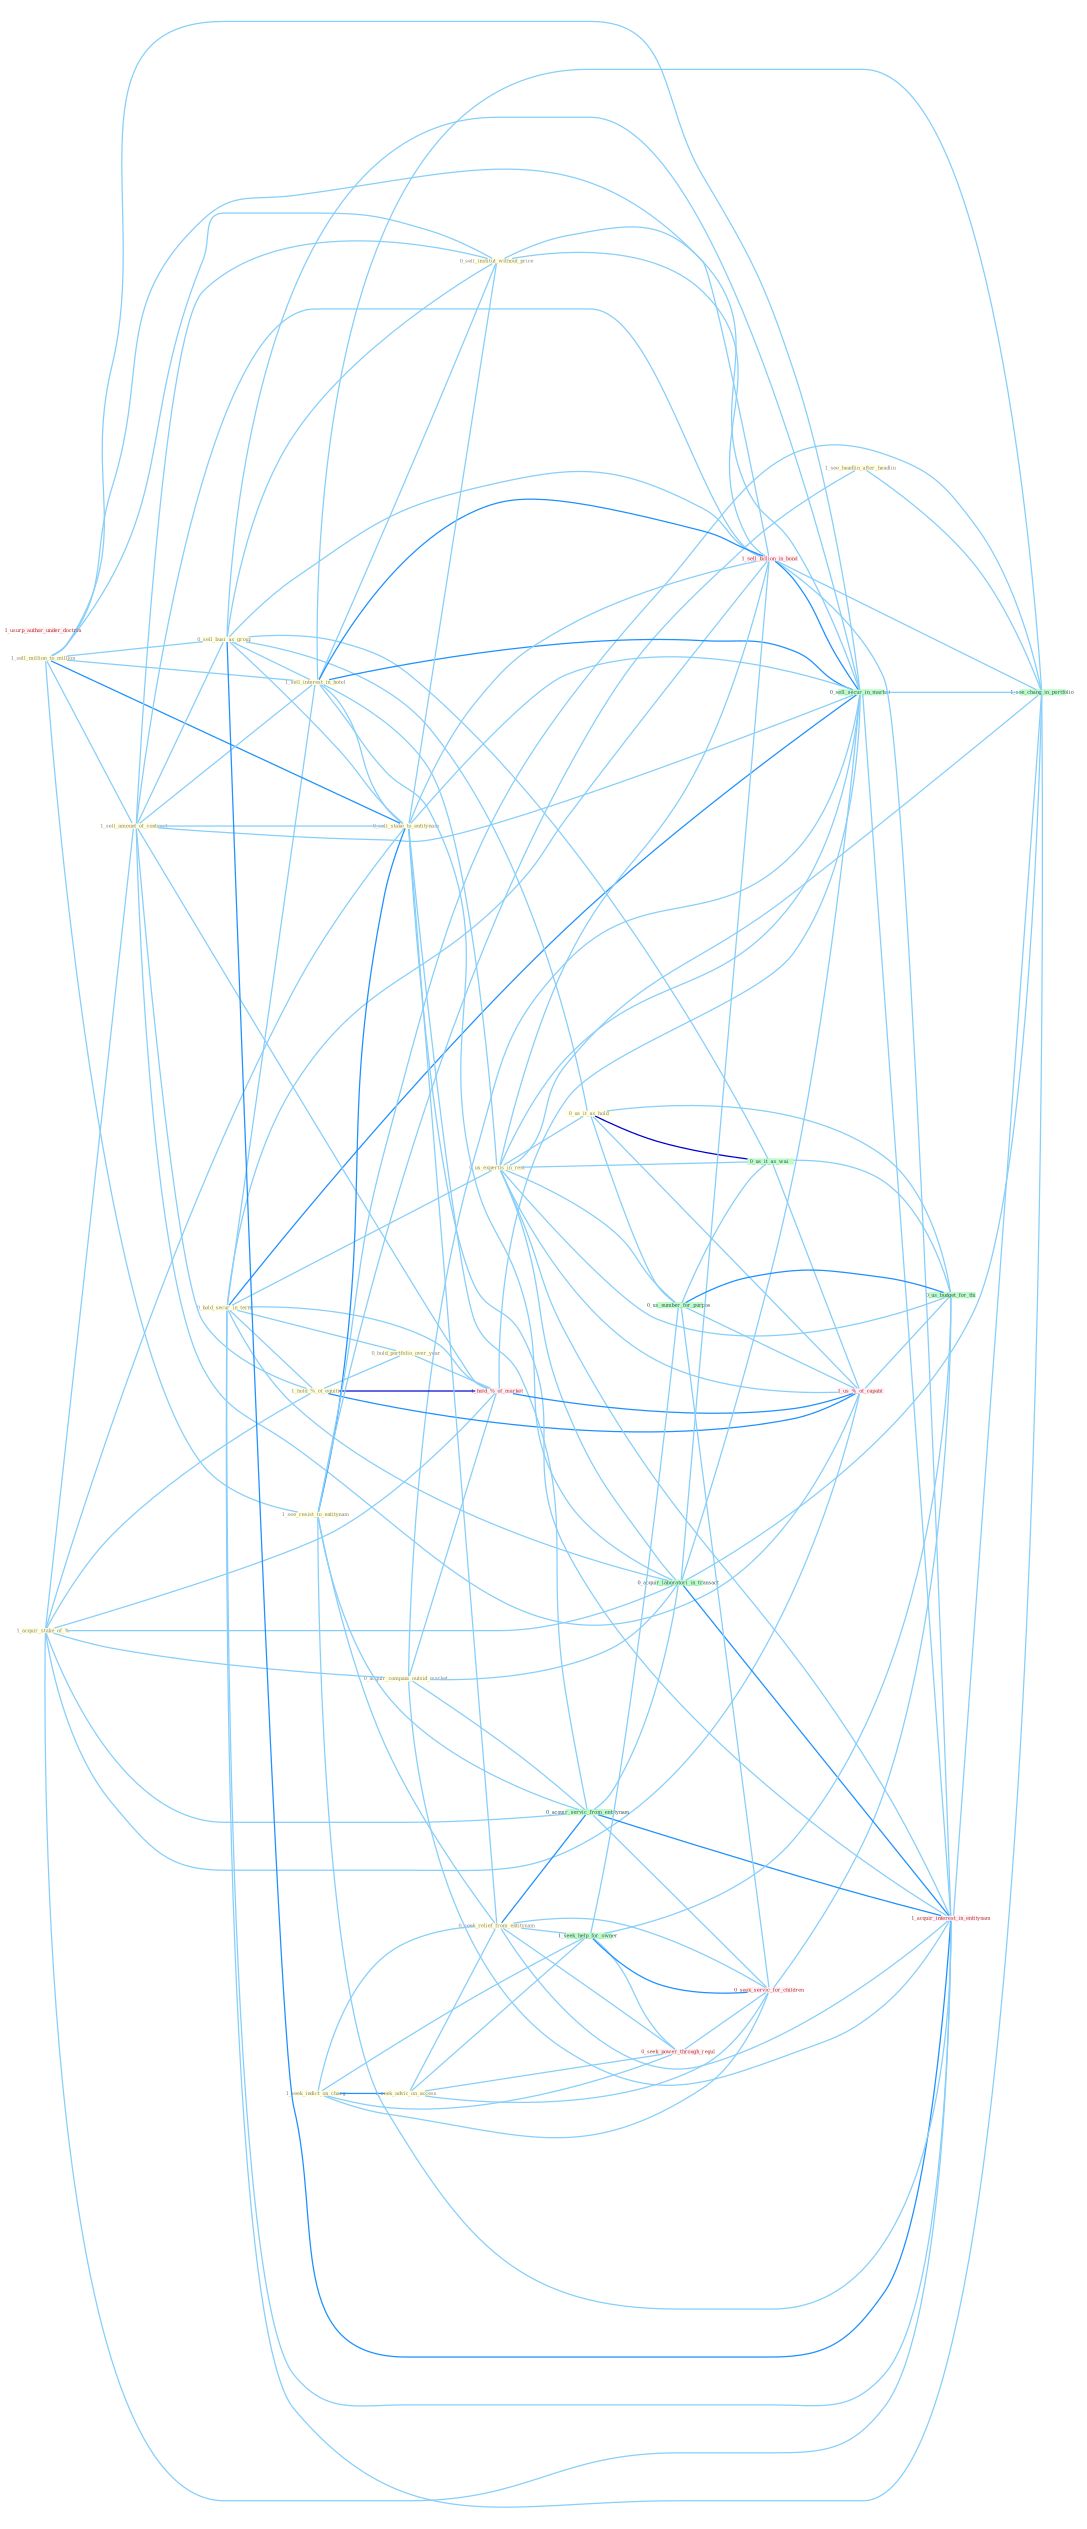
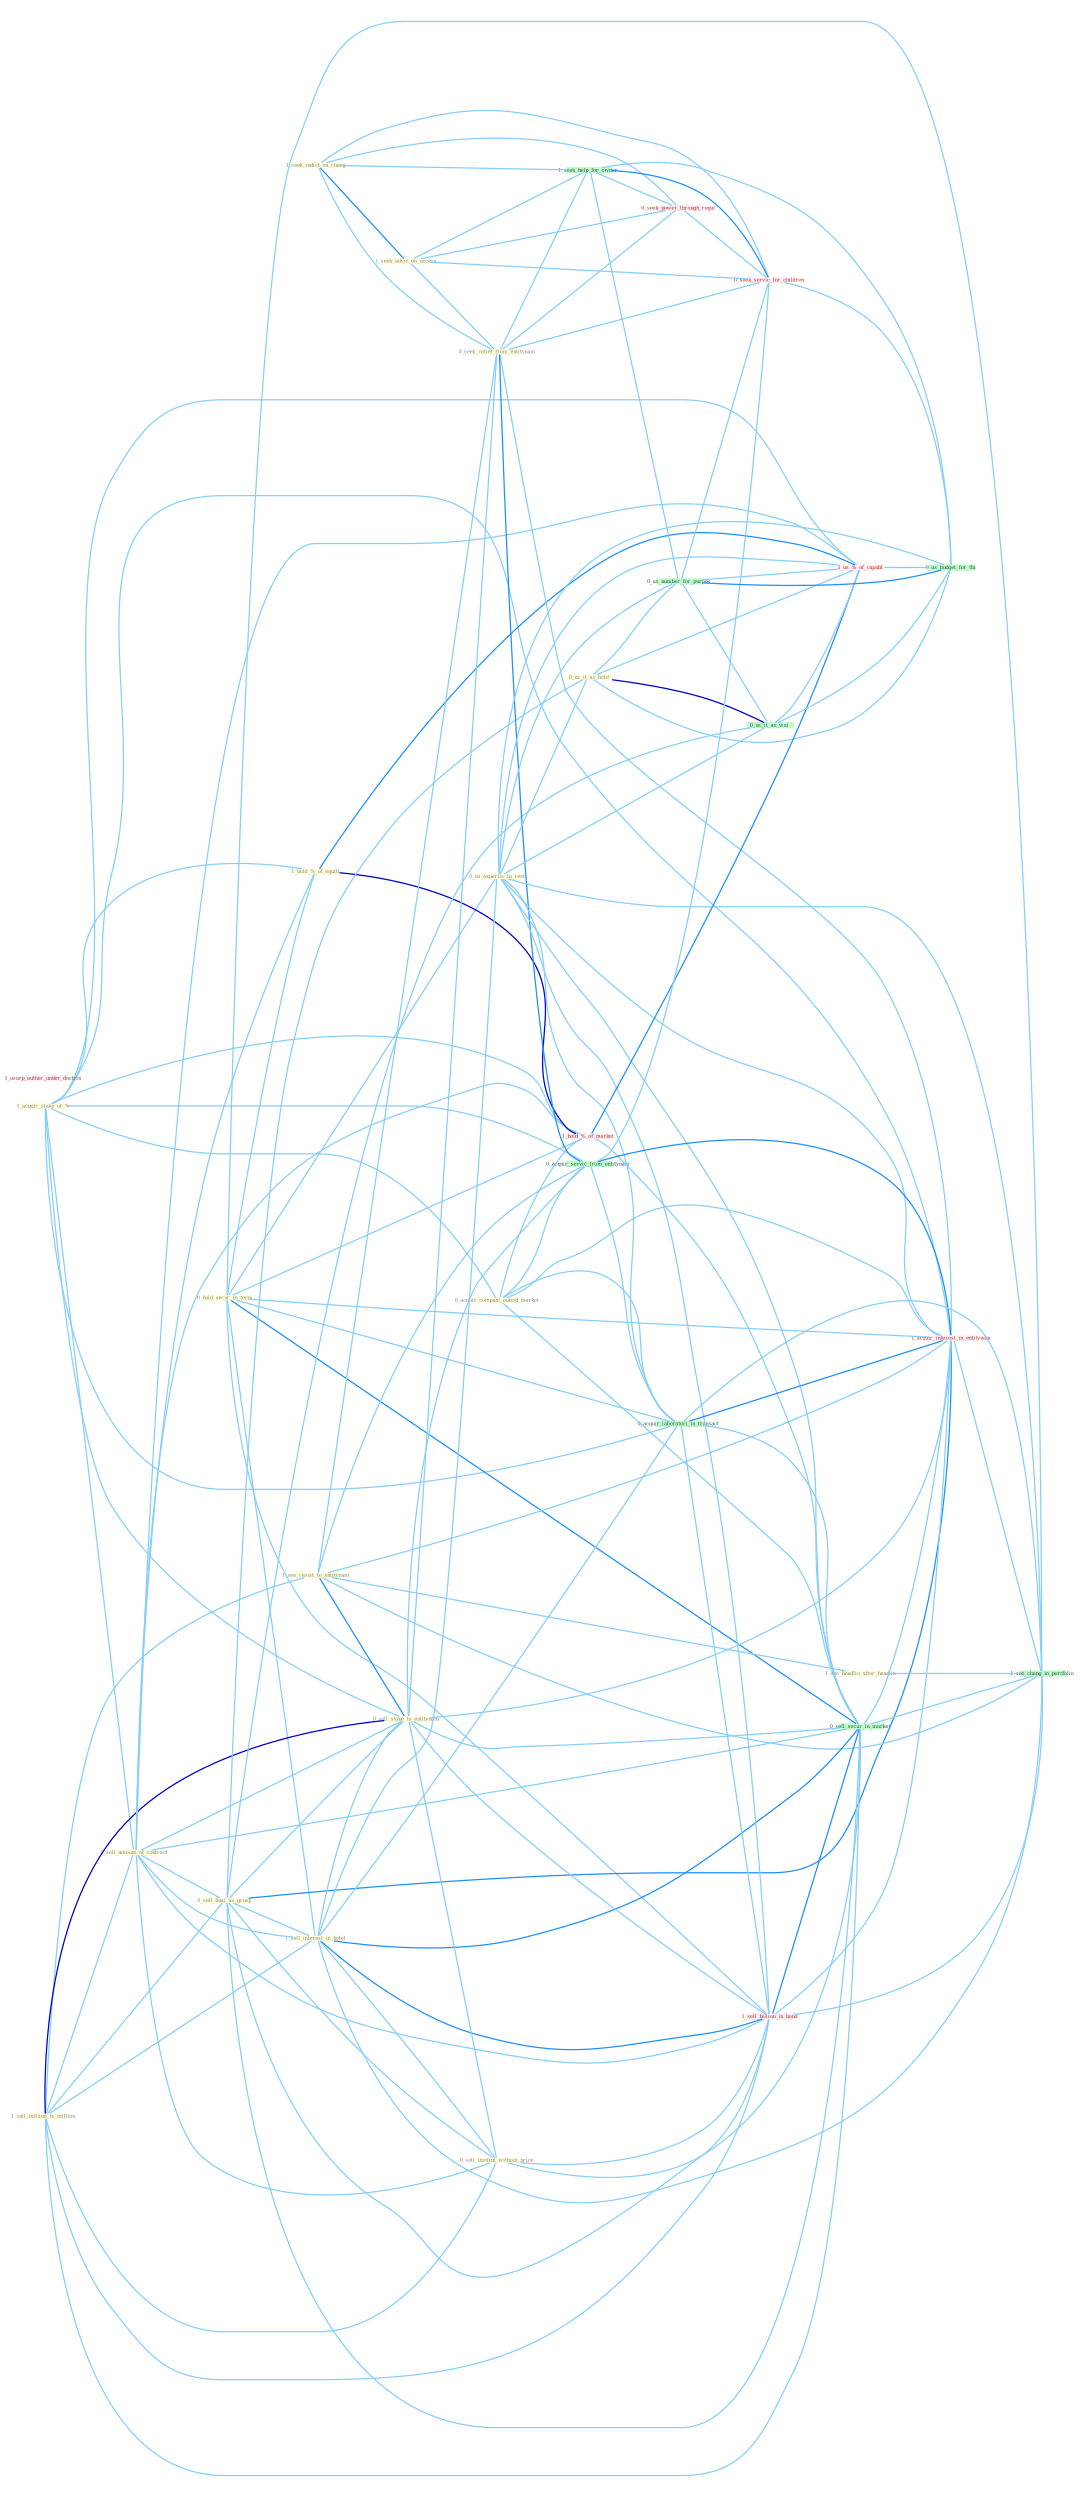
(217, 738) -> (118, 1833)
(407, 1353) -> none
